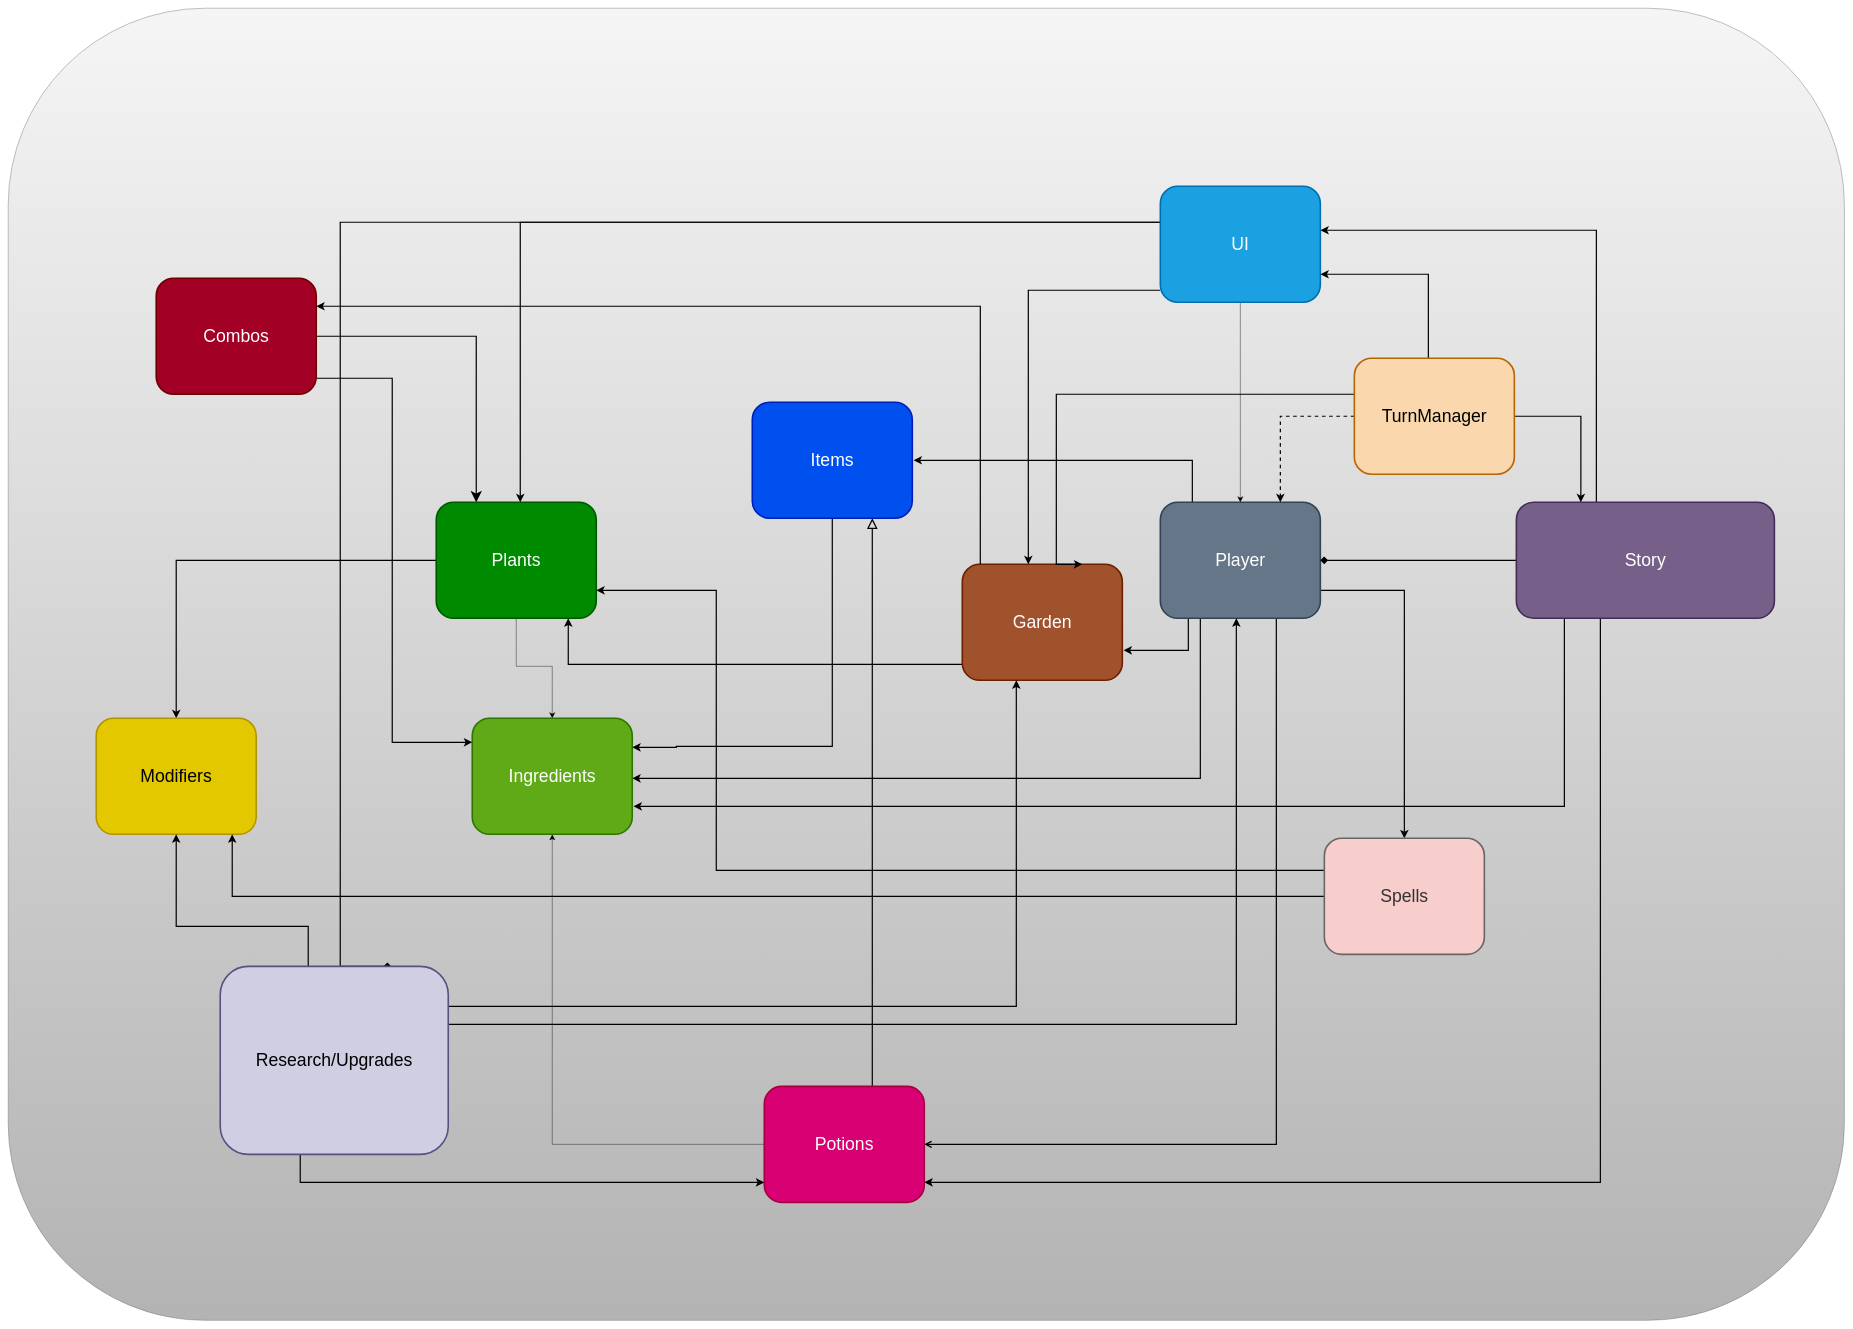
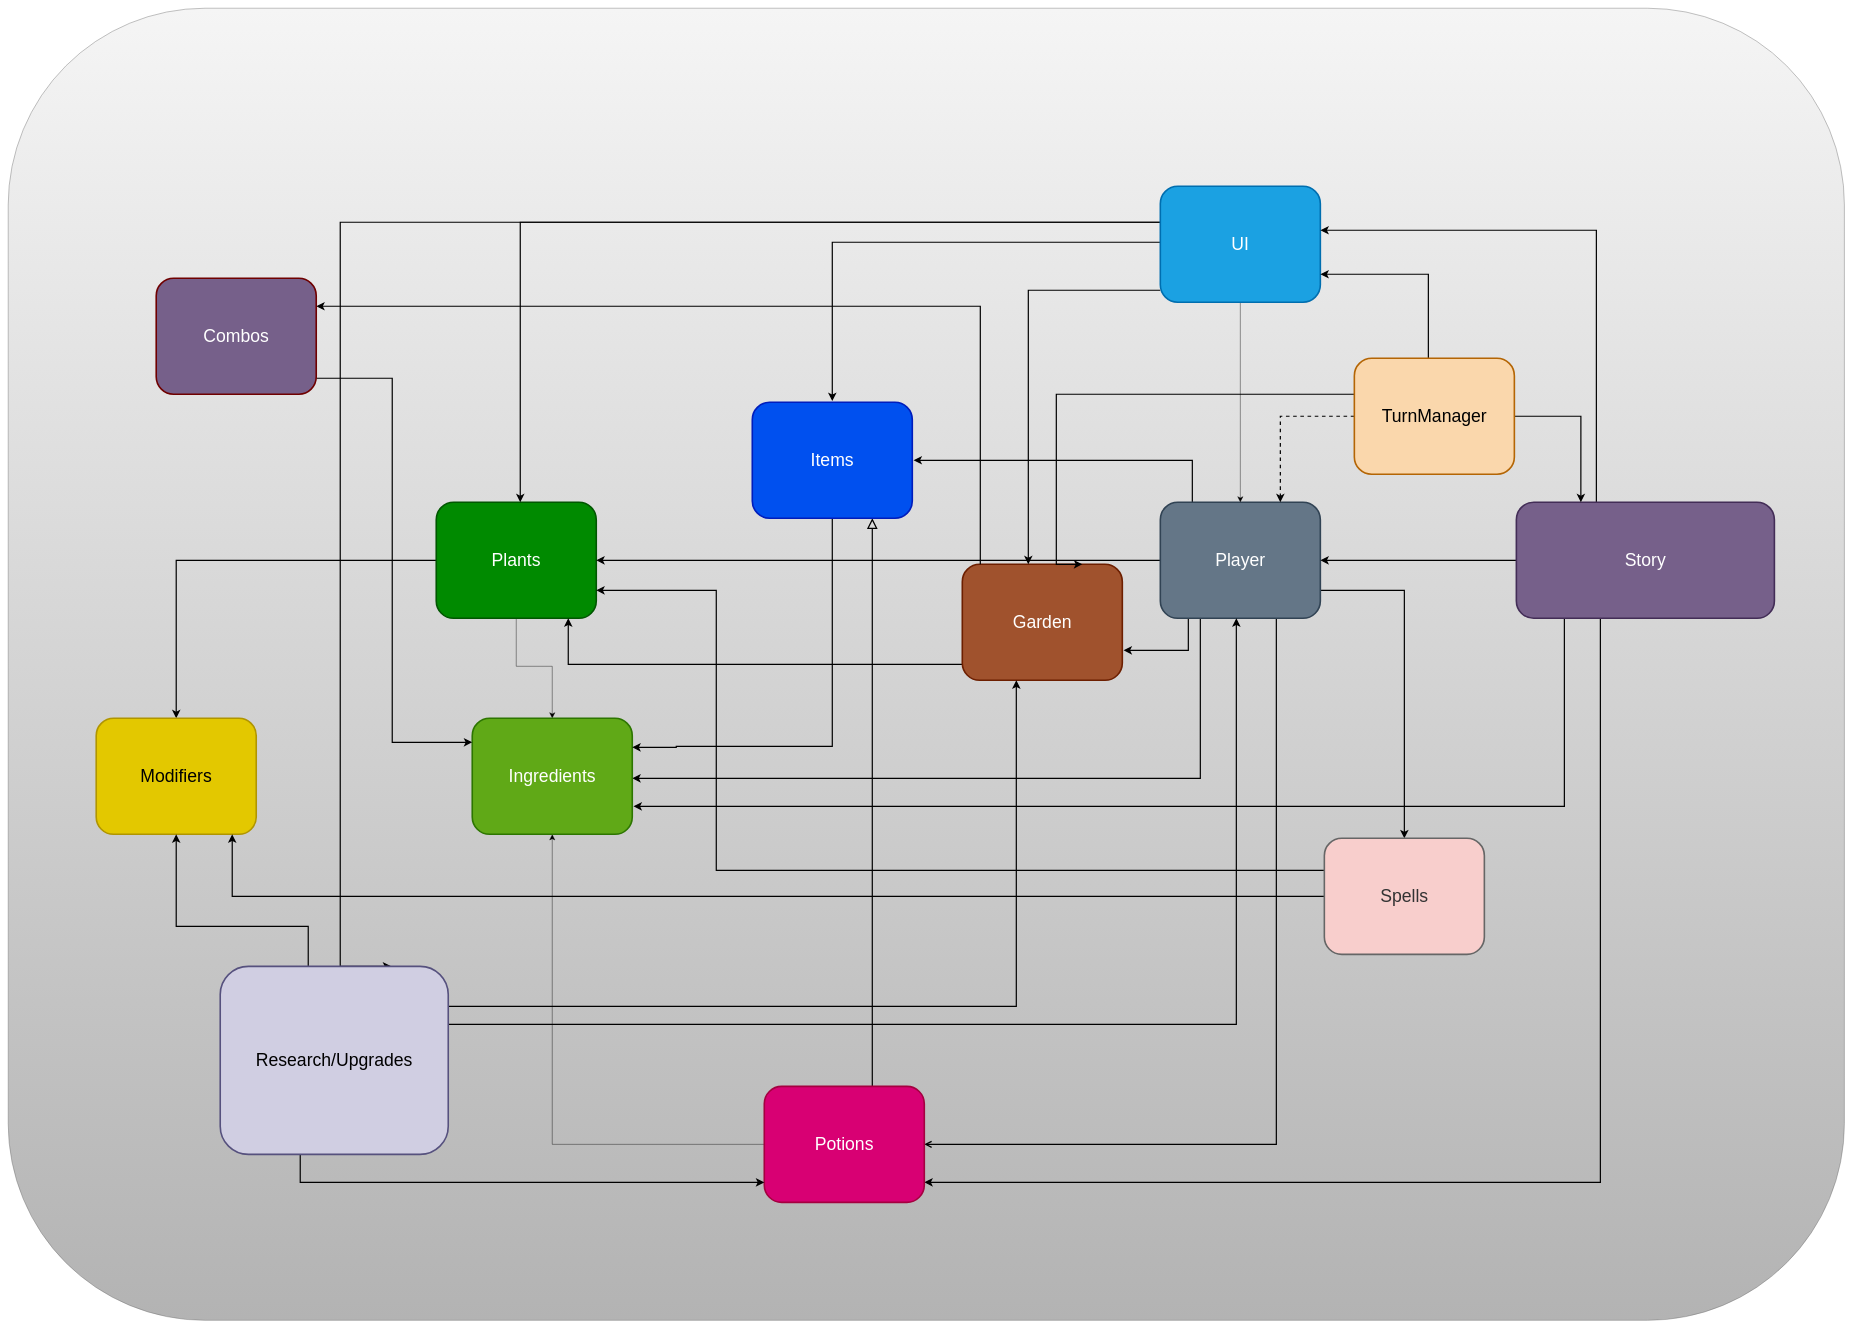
none -> (920, 242)
(236, 336) -> (236, 336)
(475, 336) -> none
none -> (881, 560)
(1328, 560) -> (1328, 560)
(383, 966) -> (383, 966)
